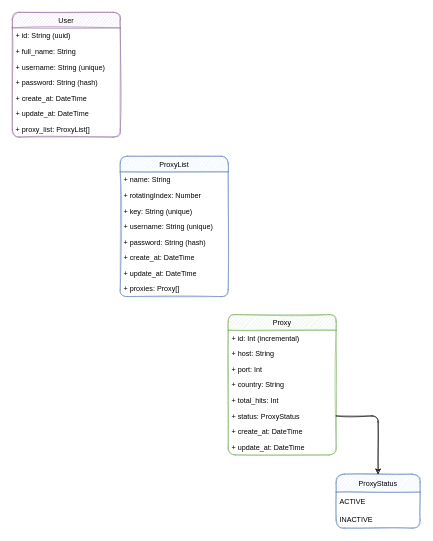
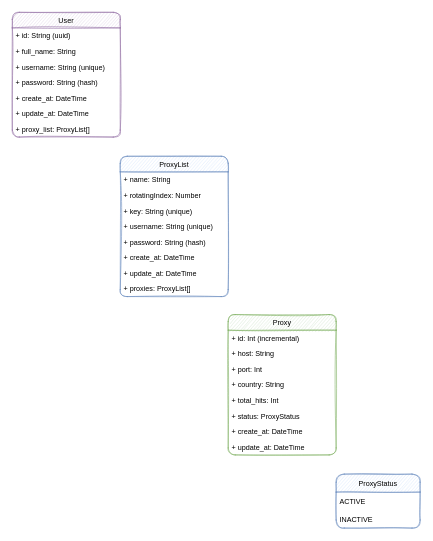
(156, 289) -> (163, 289)
(378, 423) -> none
